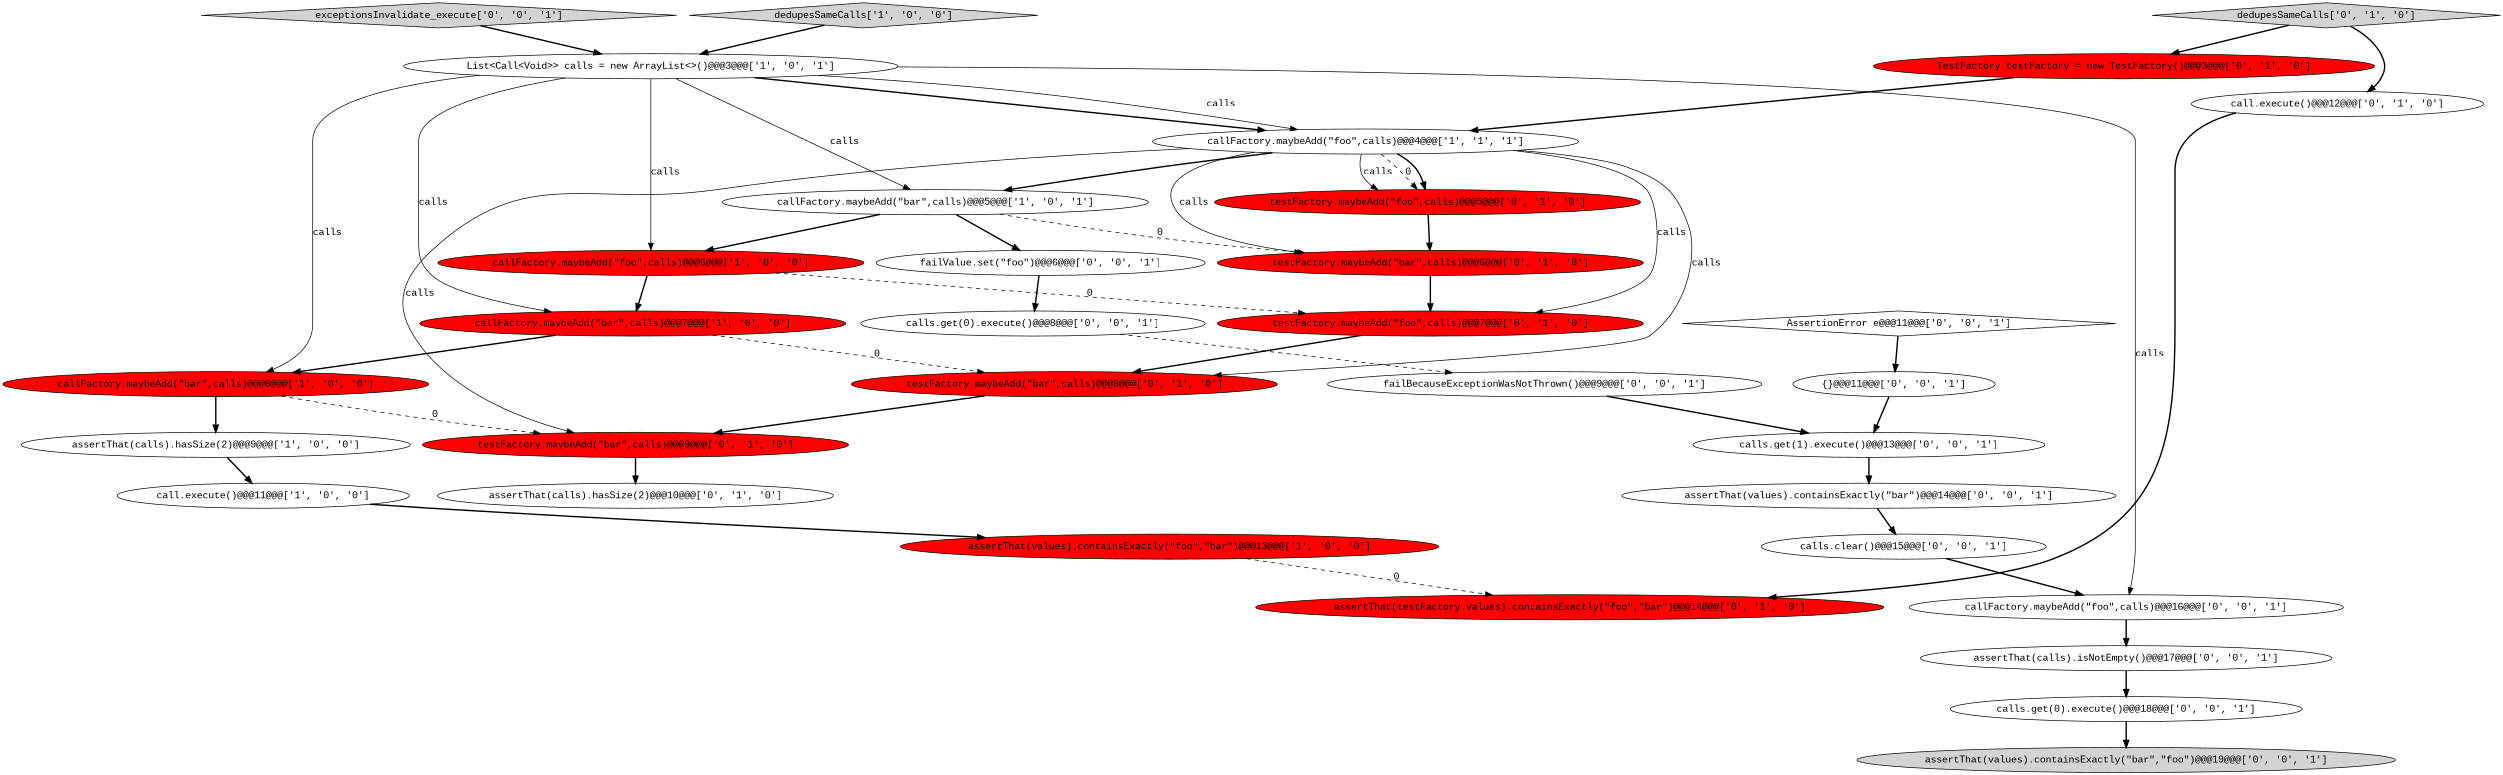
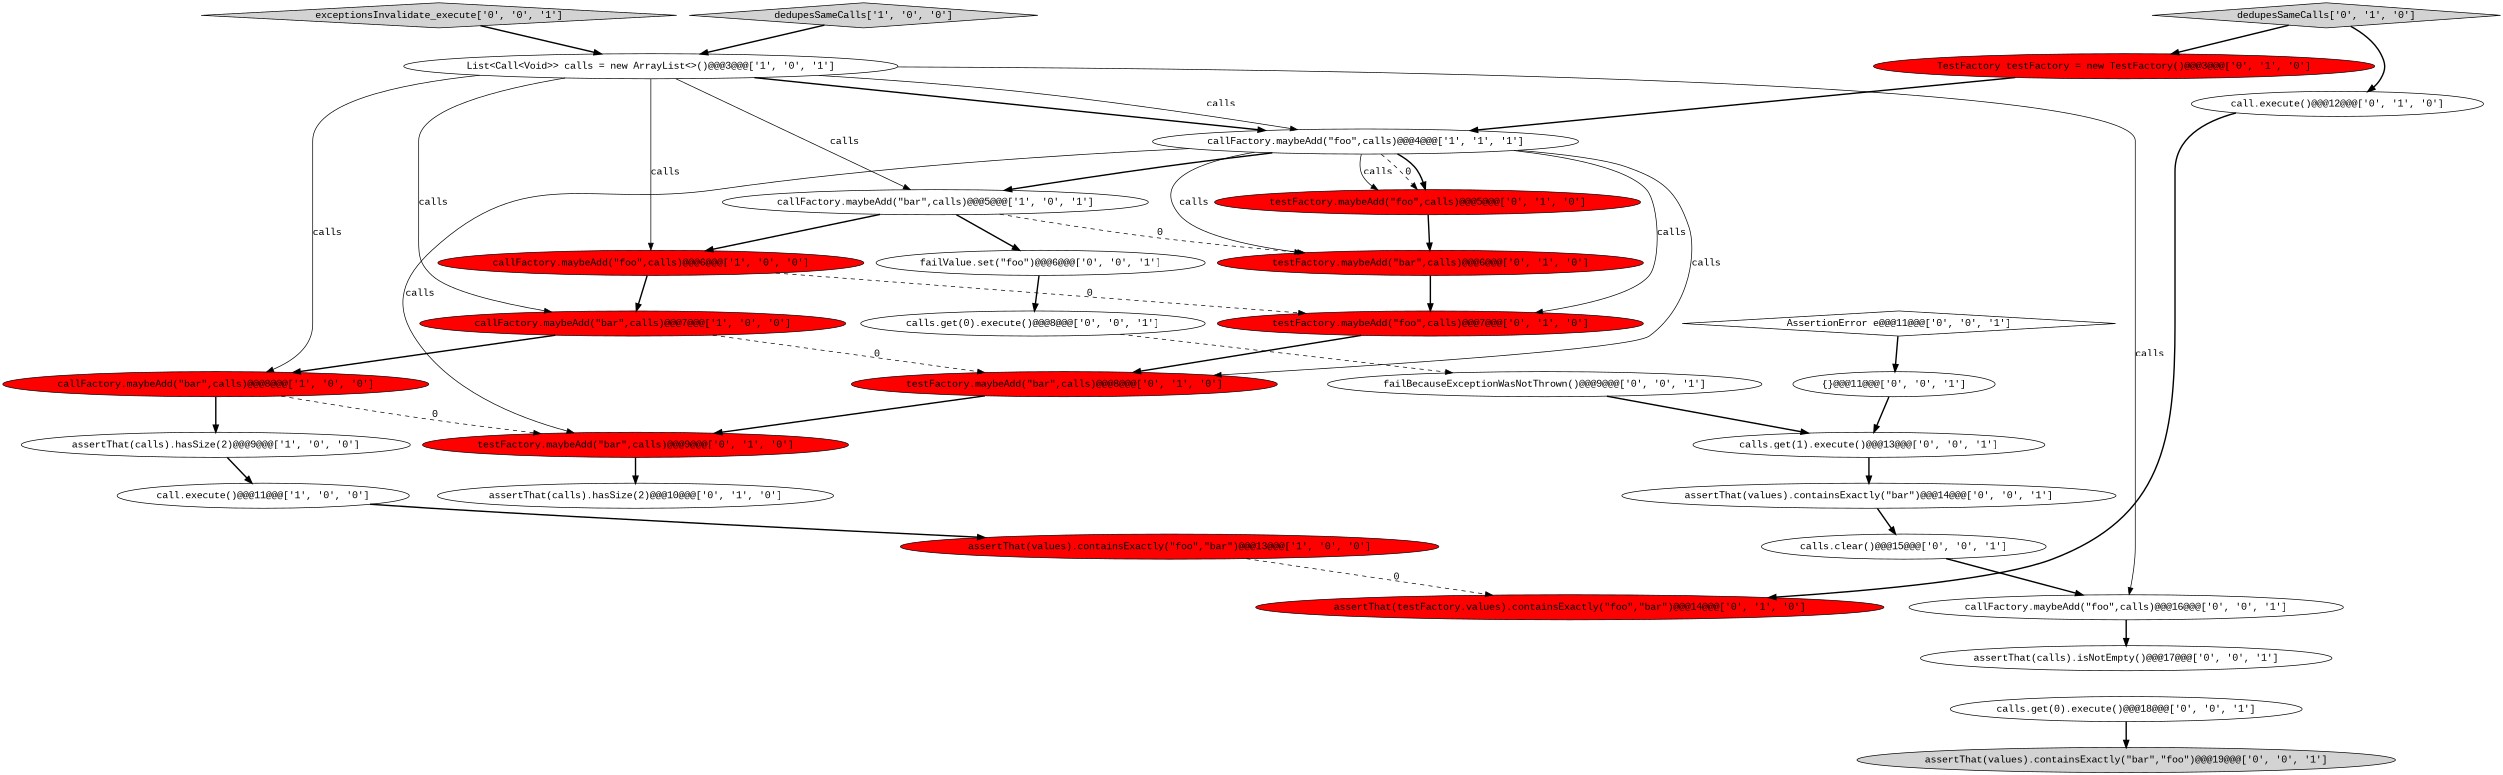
(2126, 680) -> none
